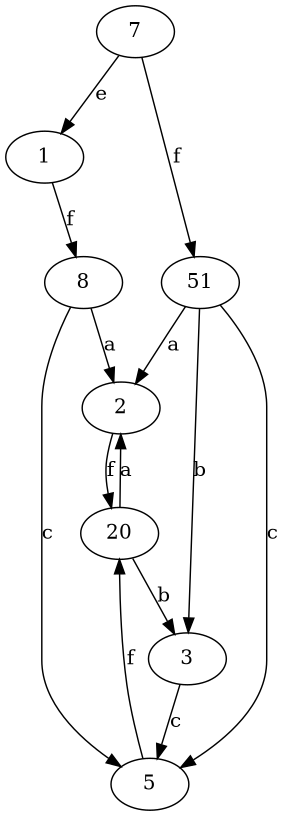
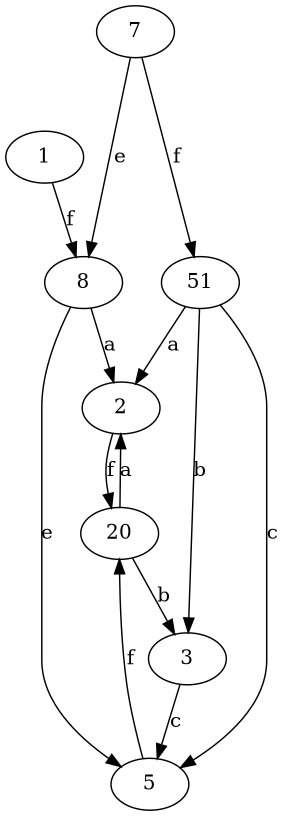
(94, 89) -> (111, 150)
(48, 533) -> (48, 533)
